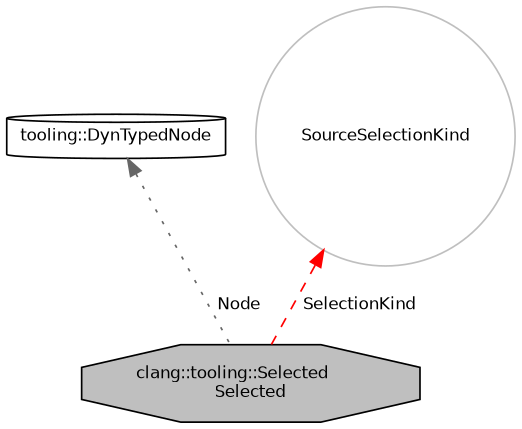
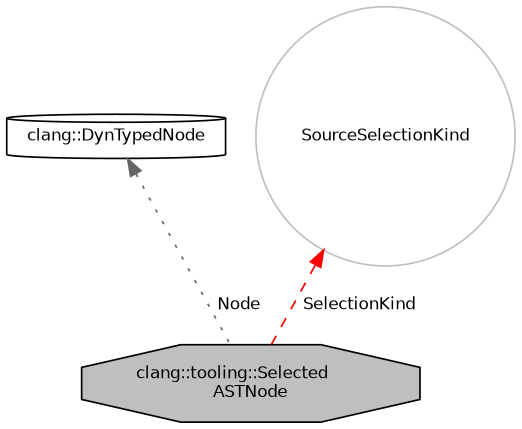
(116, 136) -> (116, 136)
(251, 383) -> (251, 383)
